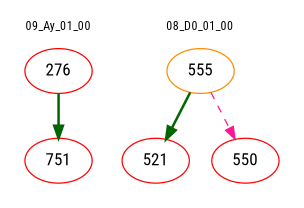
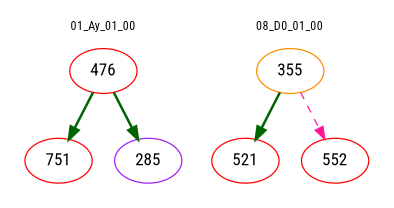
(59, 27) -> (103, 27)
(59, 71) -> (103, 71)
(201, 71) -> (290, 71)
none -> (148, 161)
(245, 161) -> (335, 161)
